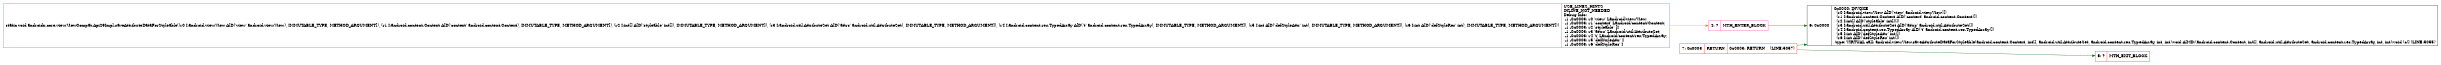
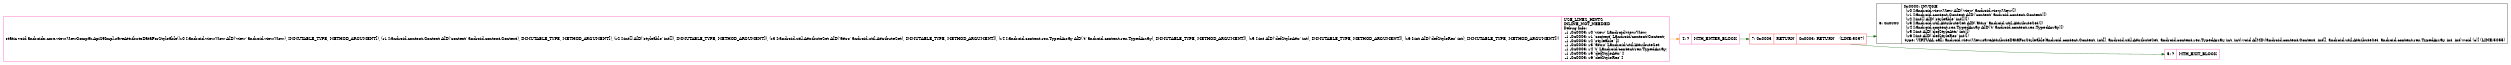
(1786, 26) -> (1743, 39)
(2122, 56) -> (2192, 54)
